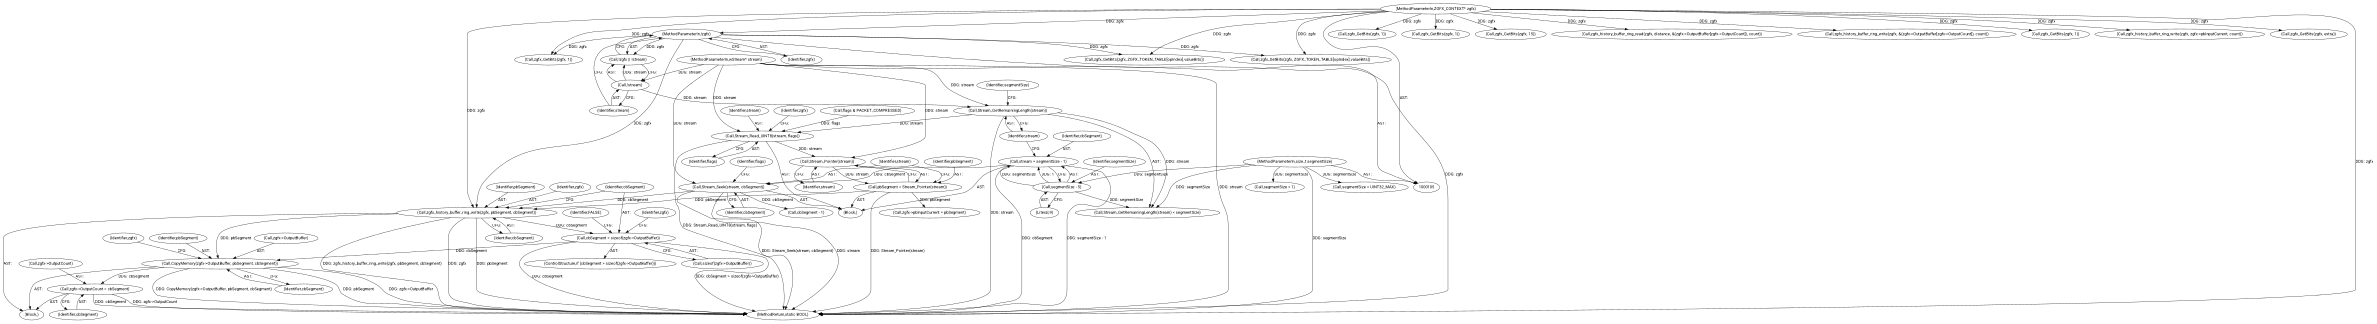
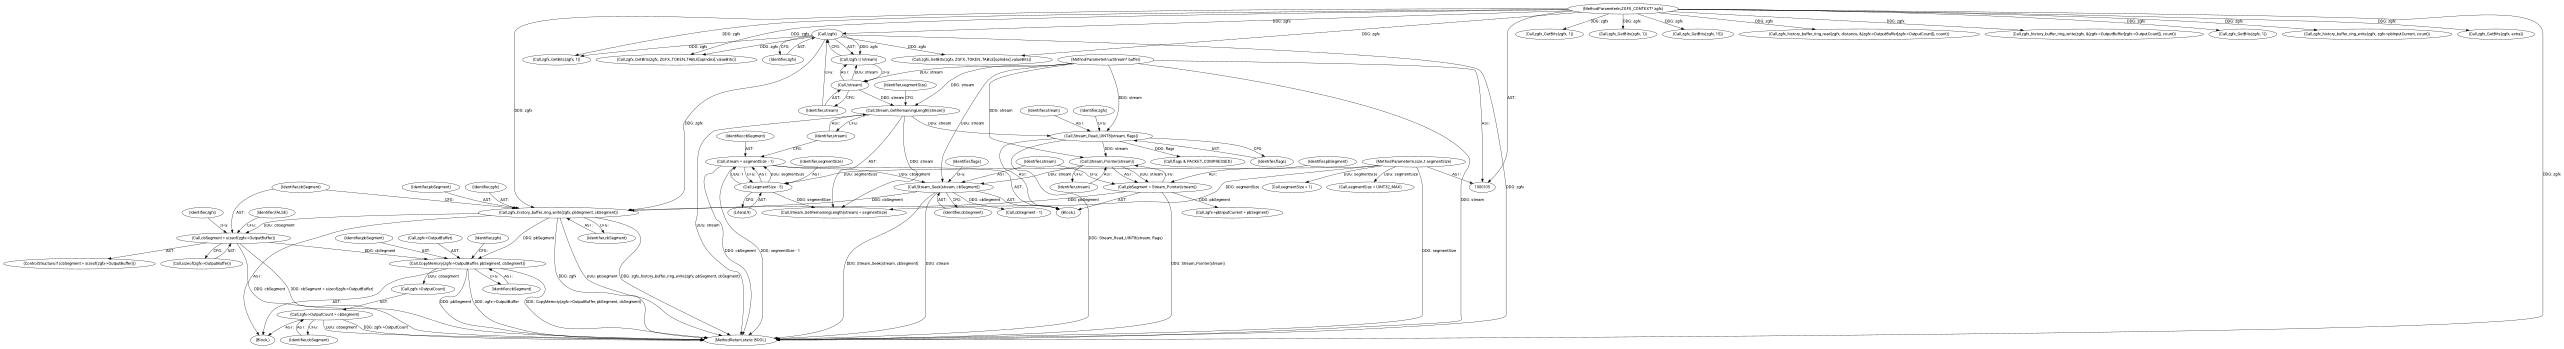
(687, 34) -> (827, 34)
(726, 60) -> (1106, 60)
(817, 123) -> (1148, 149)
none -> (1036, 176)
(133, 271) -> (427, 276)
